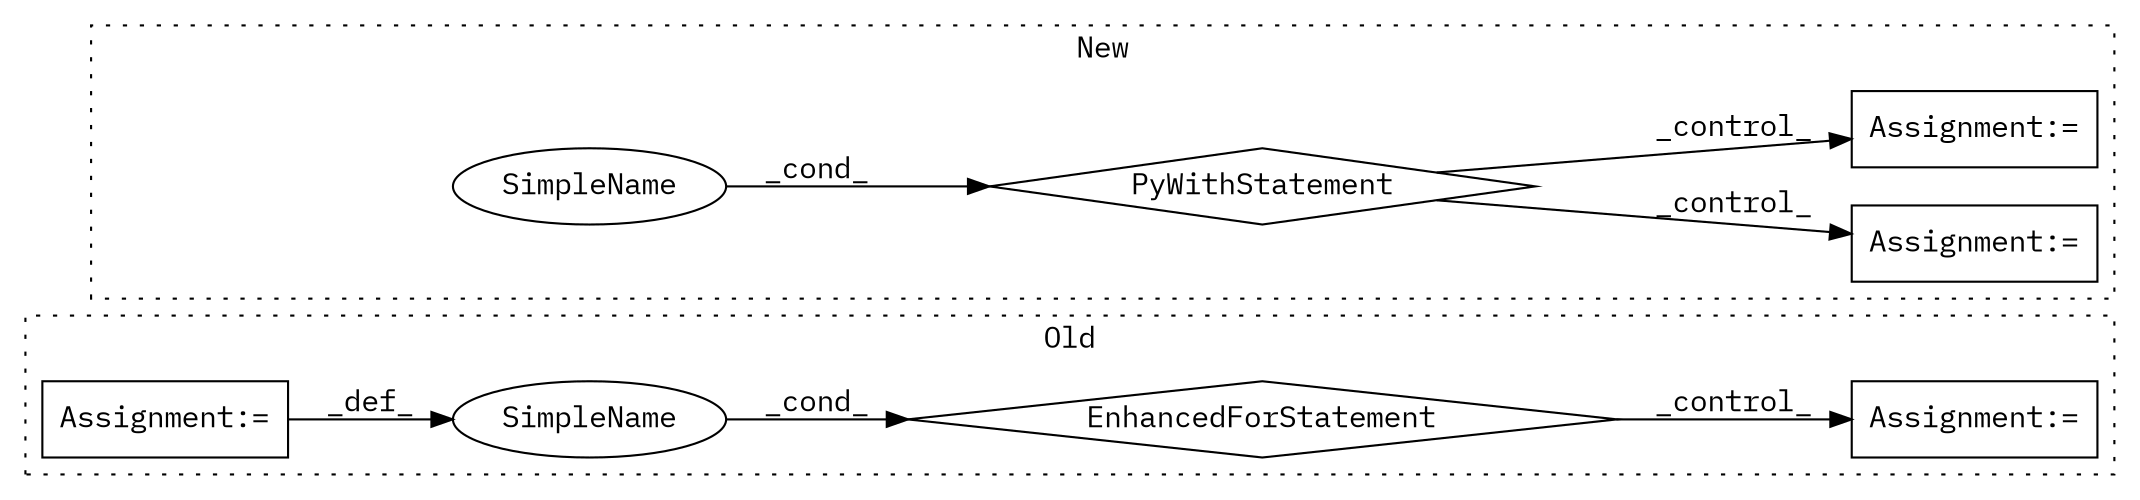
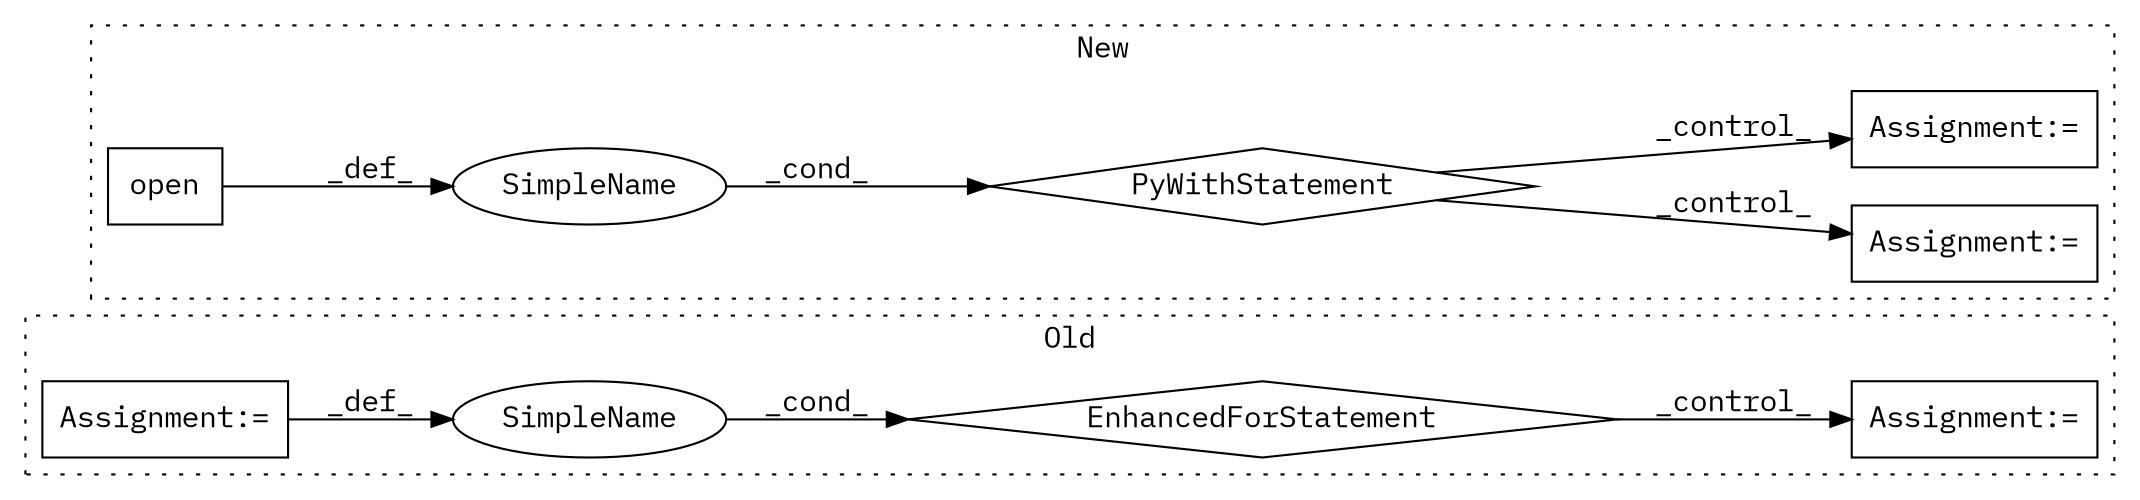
none -> (165, 186)
